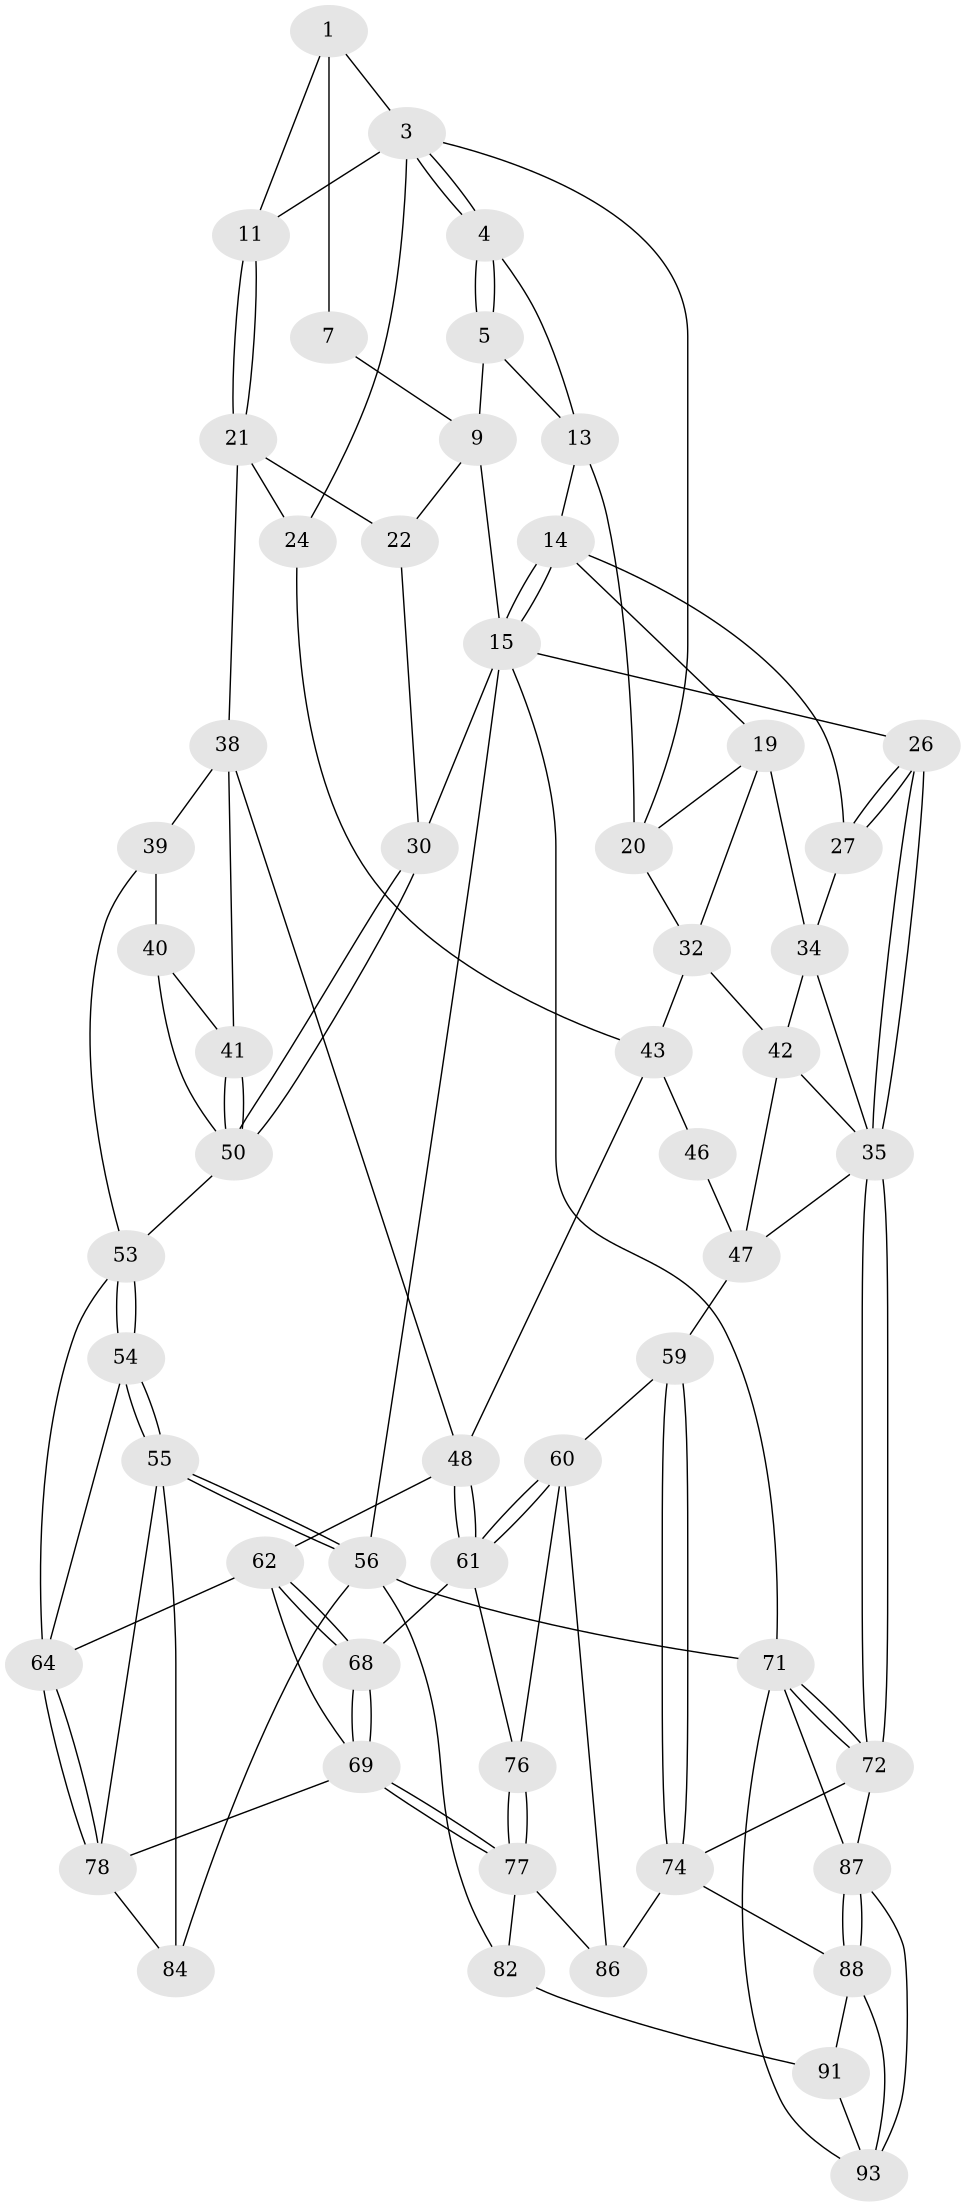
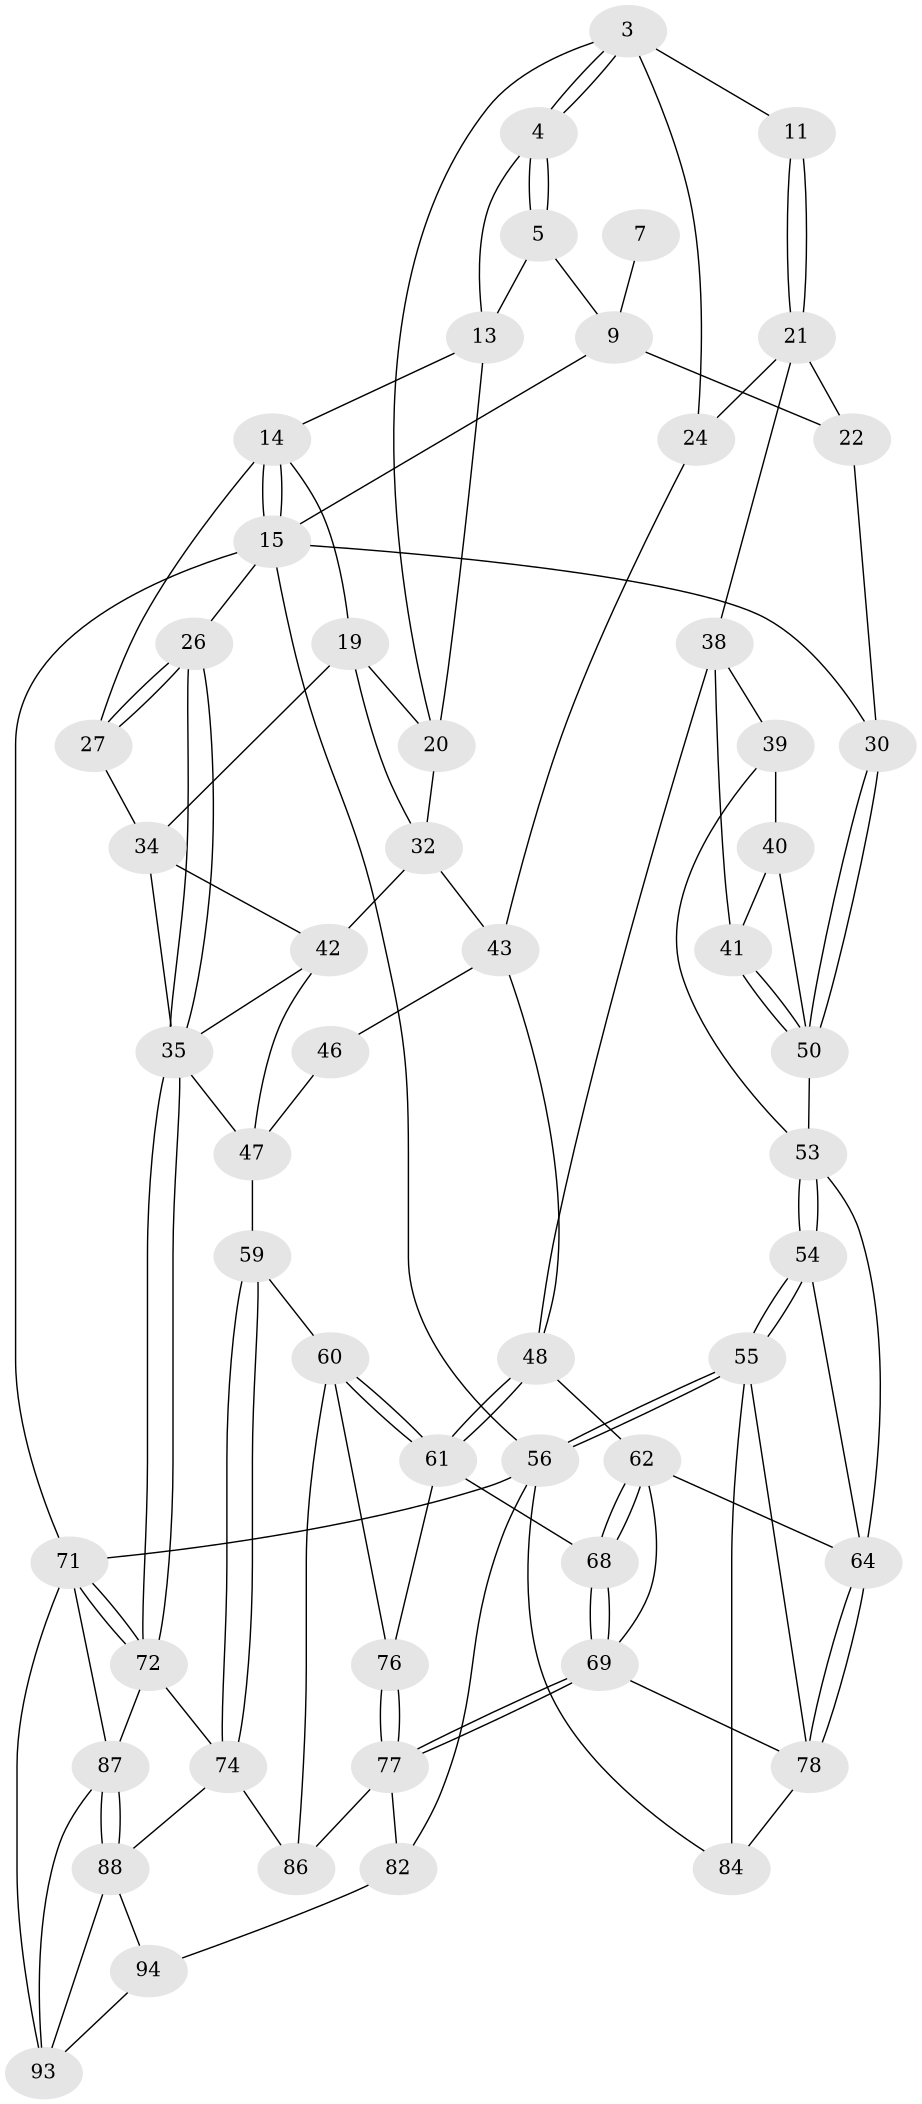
(329, 31) -> none
(831, 2073) -> (149, 1971)
